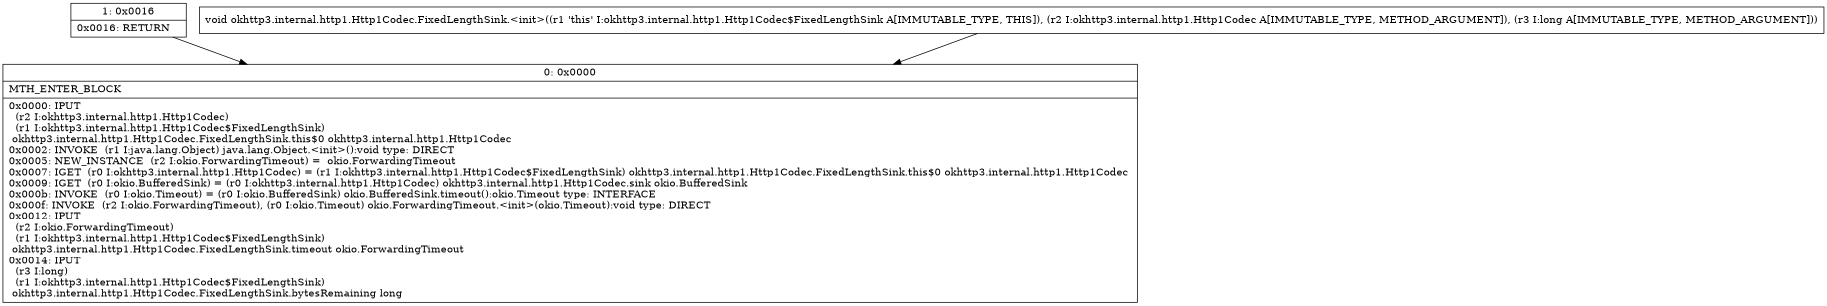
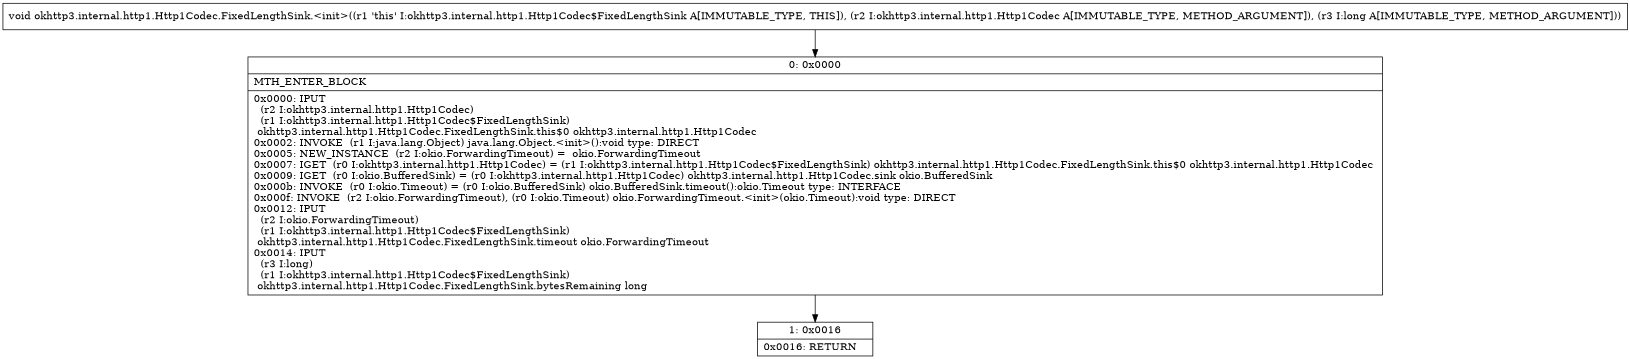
(206, 49) -> (815, 305)
